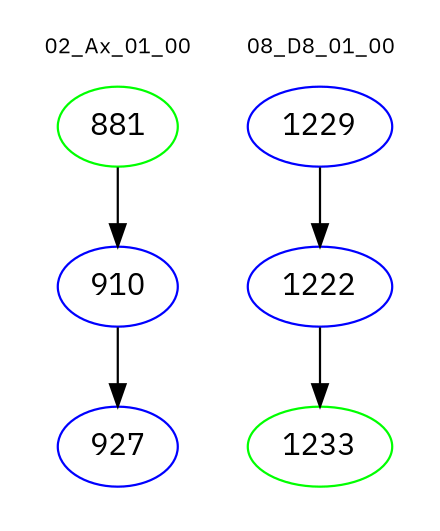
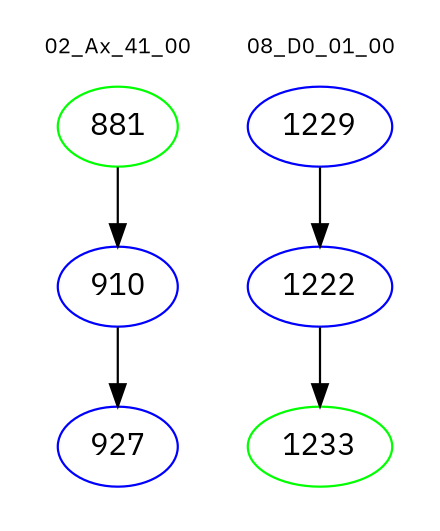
(119, 48) -> (119, 48)
(321, 48) -> (321, 48)
